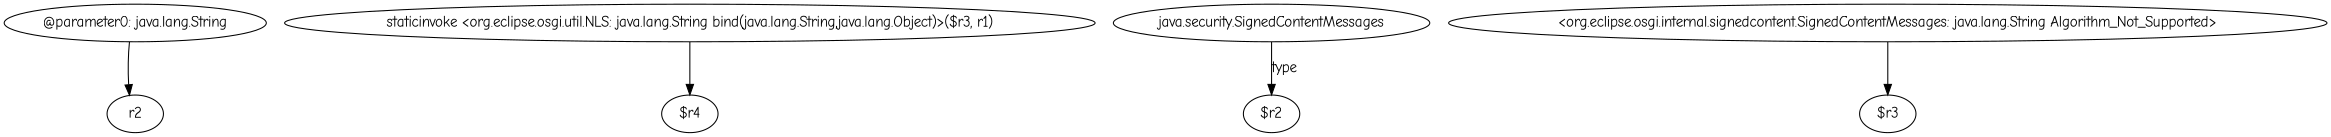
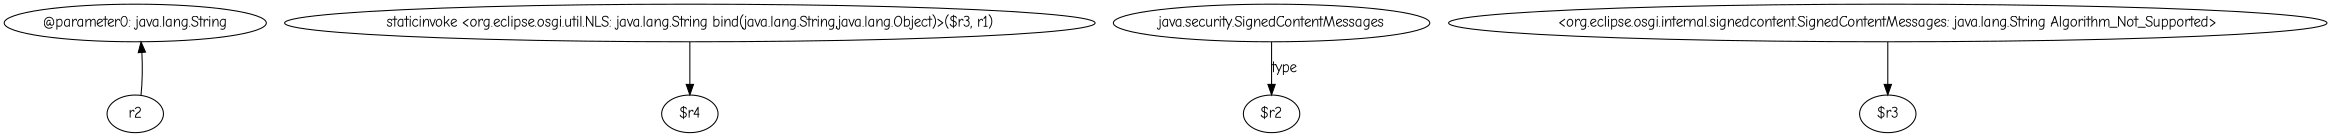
(128, 63) -> (142, 74)
